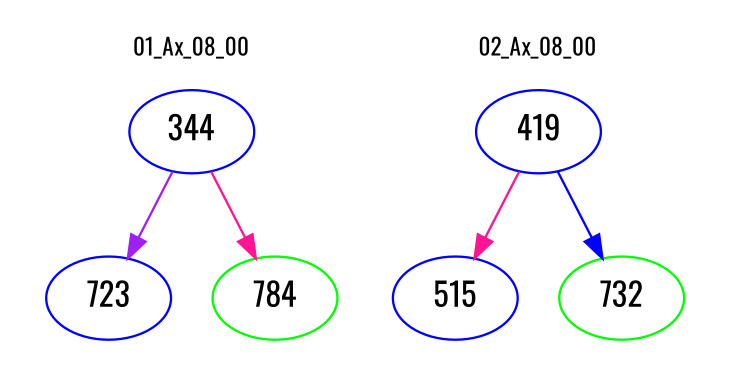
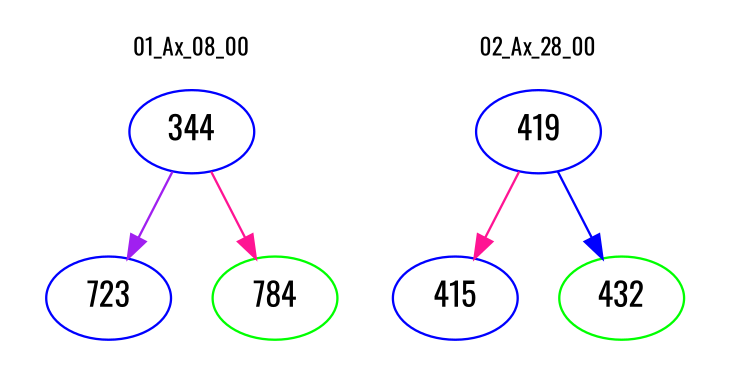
(538, 50) -> (538, 50)
(455, 298) -> (455, 298)
(622, 298) -> (622, 298)
